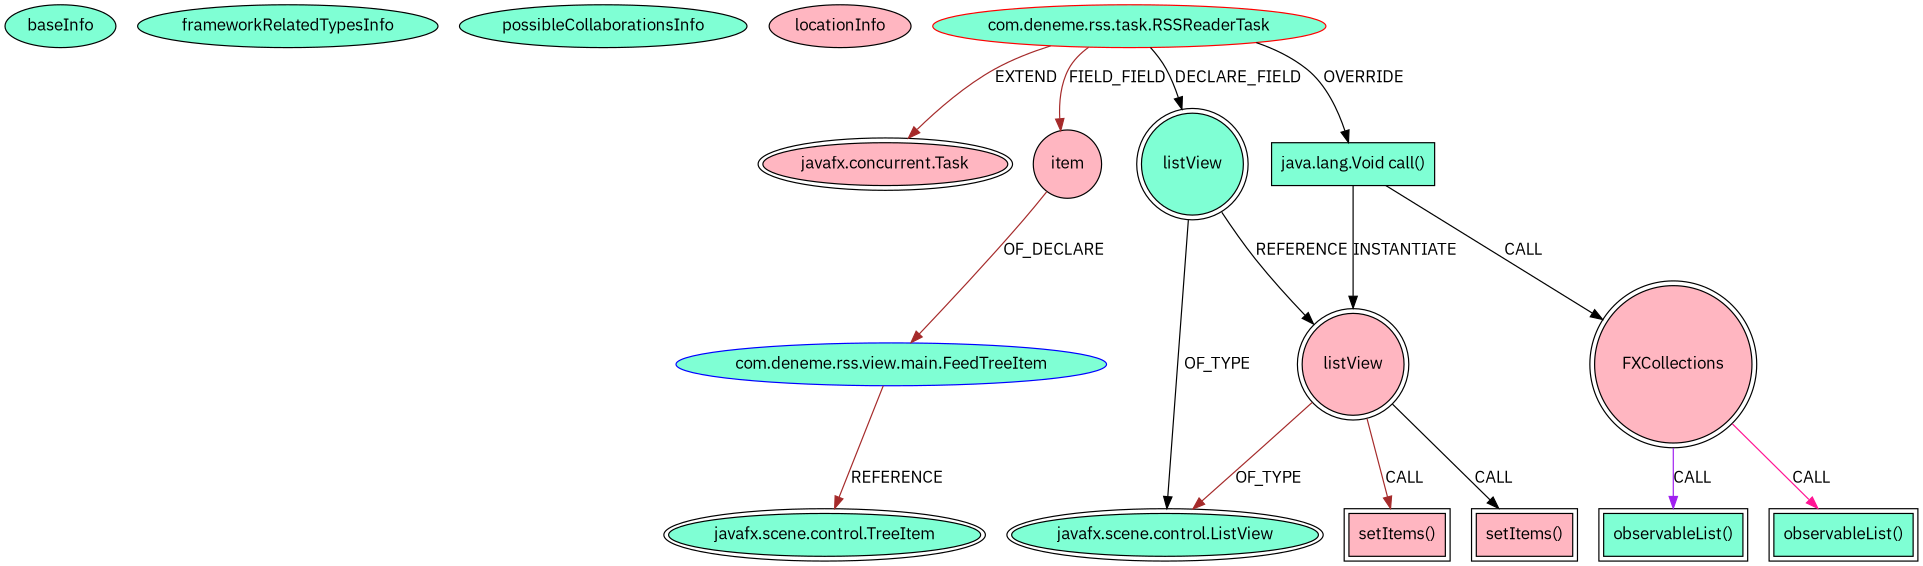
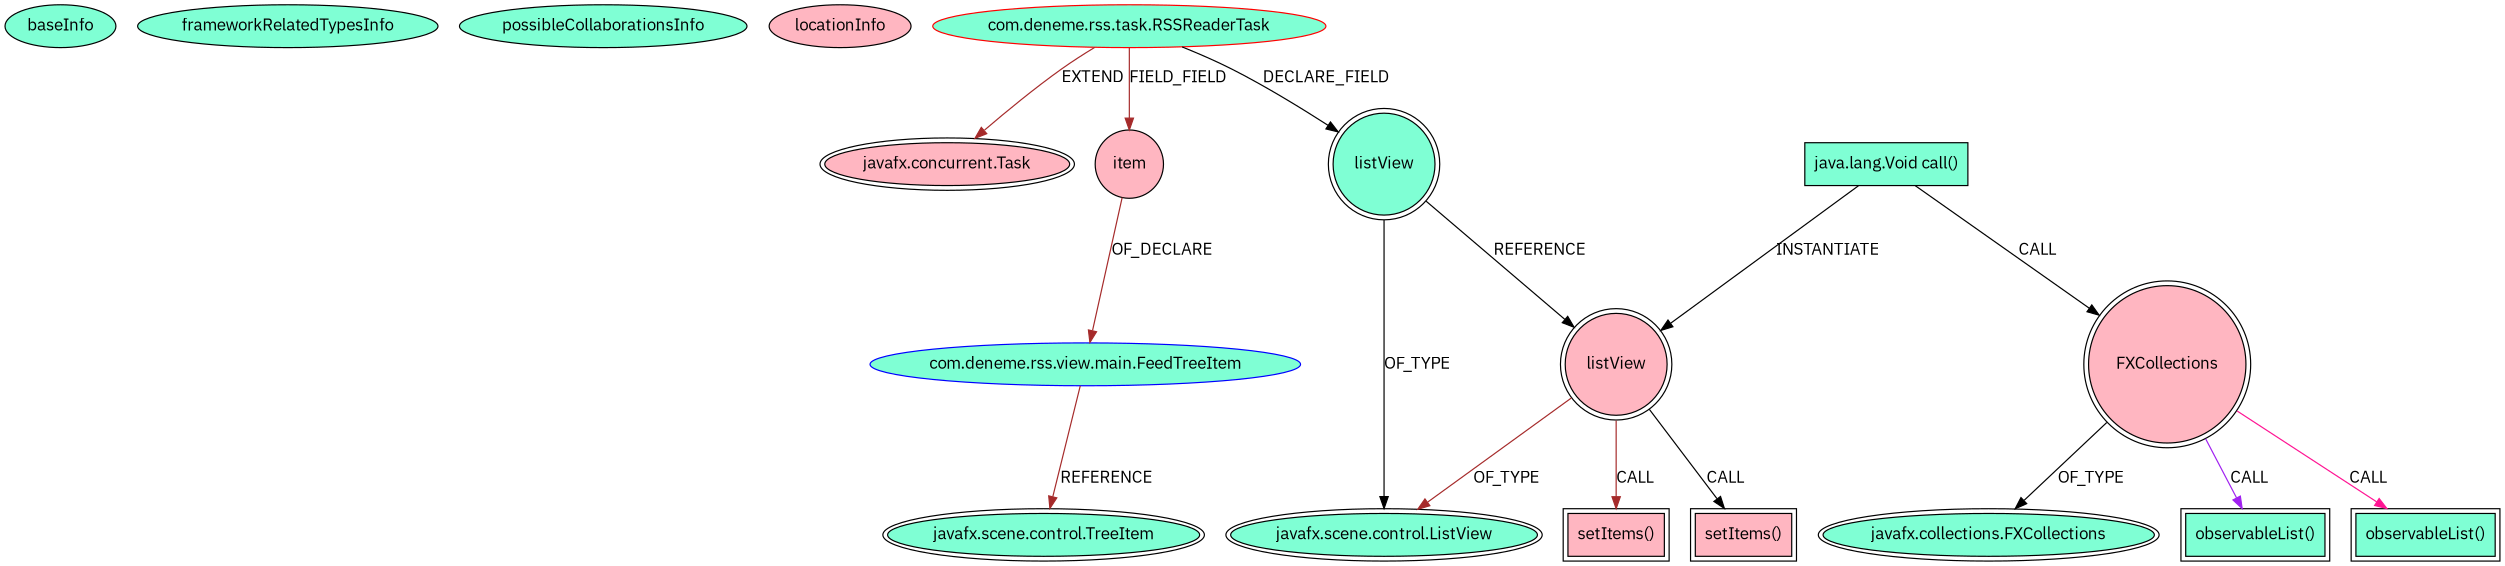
(1313, 75) -> none
none -> (1989, 535)
